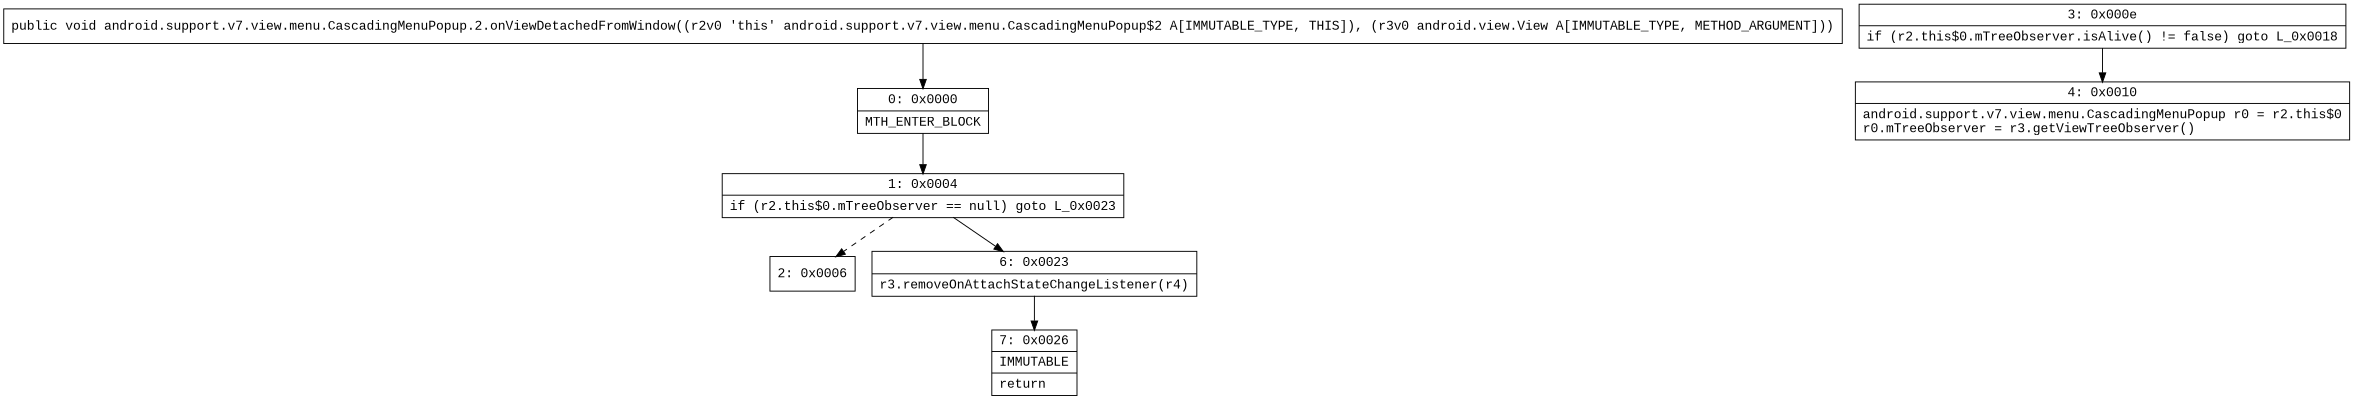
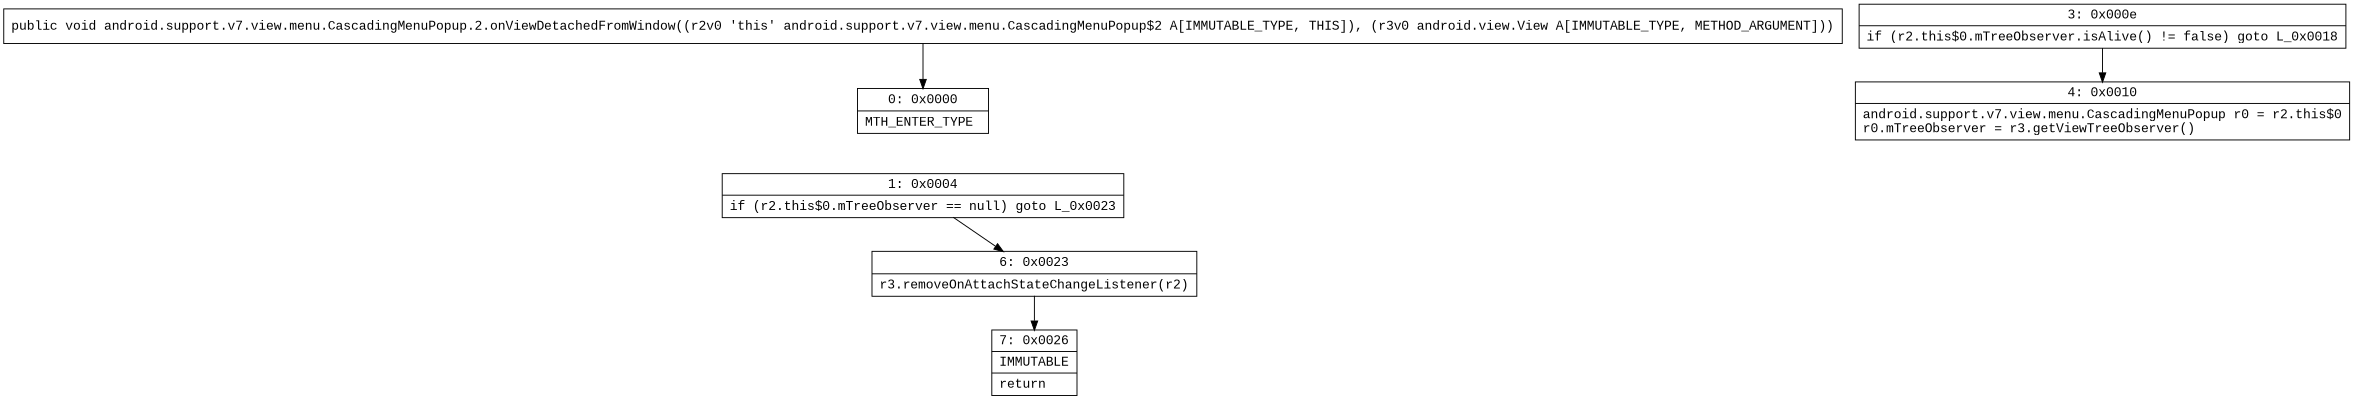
(923, 122) -> (919, 122)
(923, 149) -> none
(813, 274) -> none
(1034, 285) -> (1034, 285)
